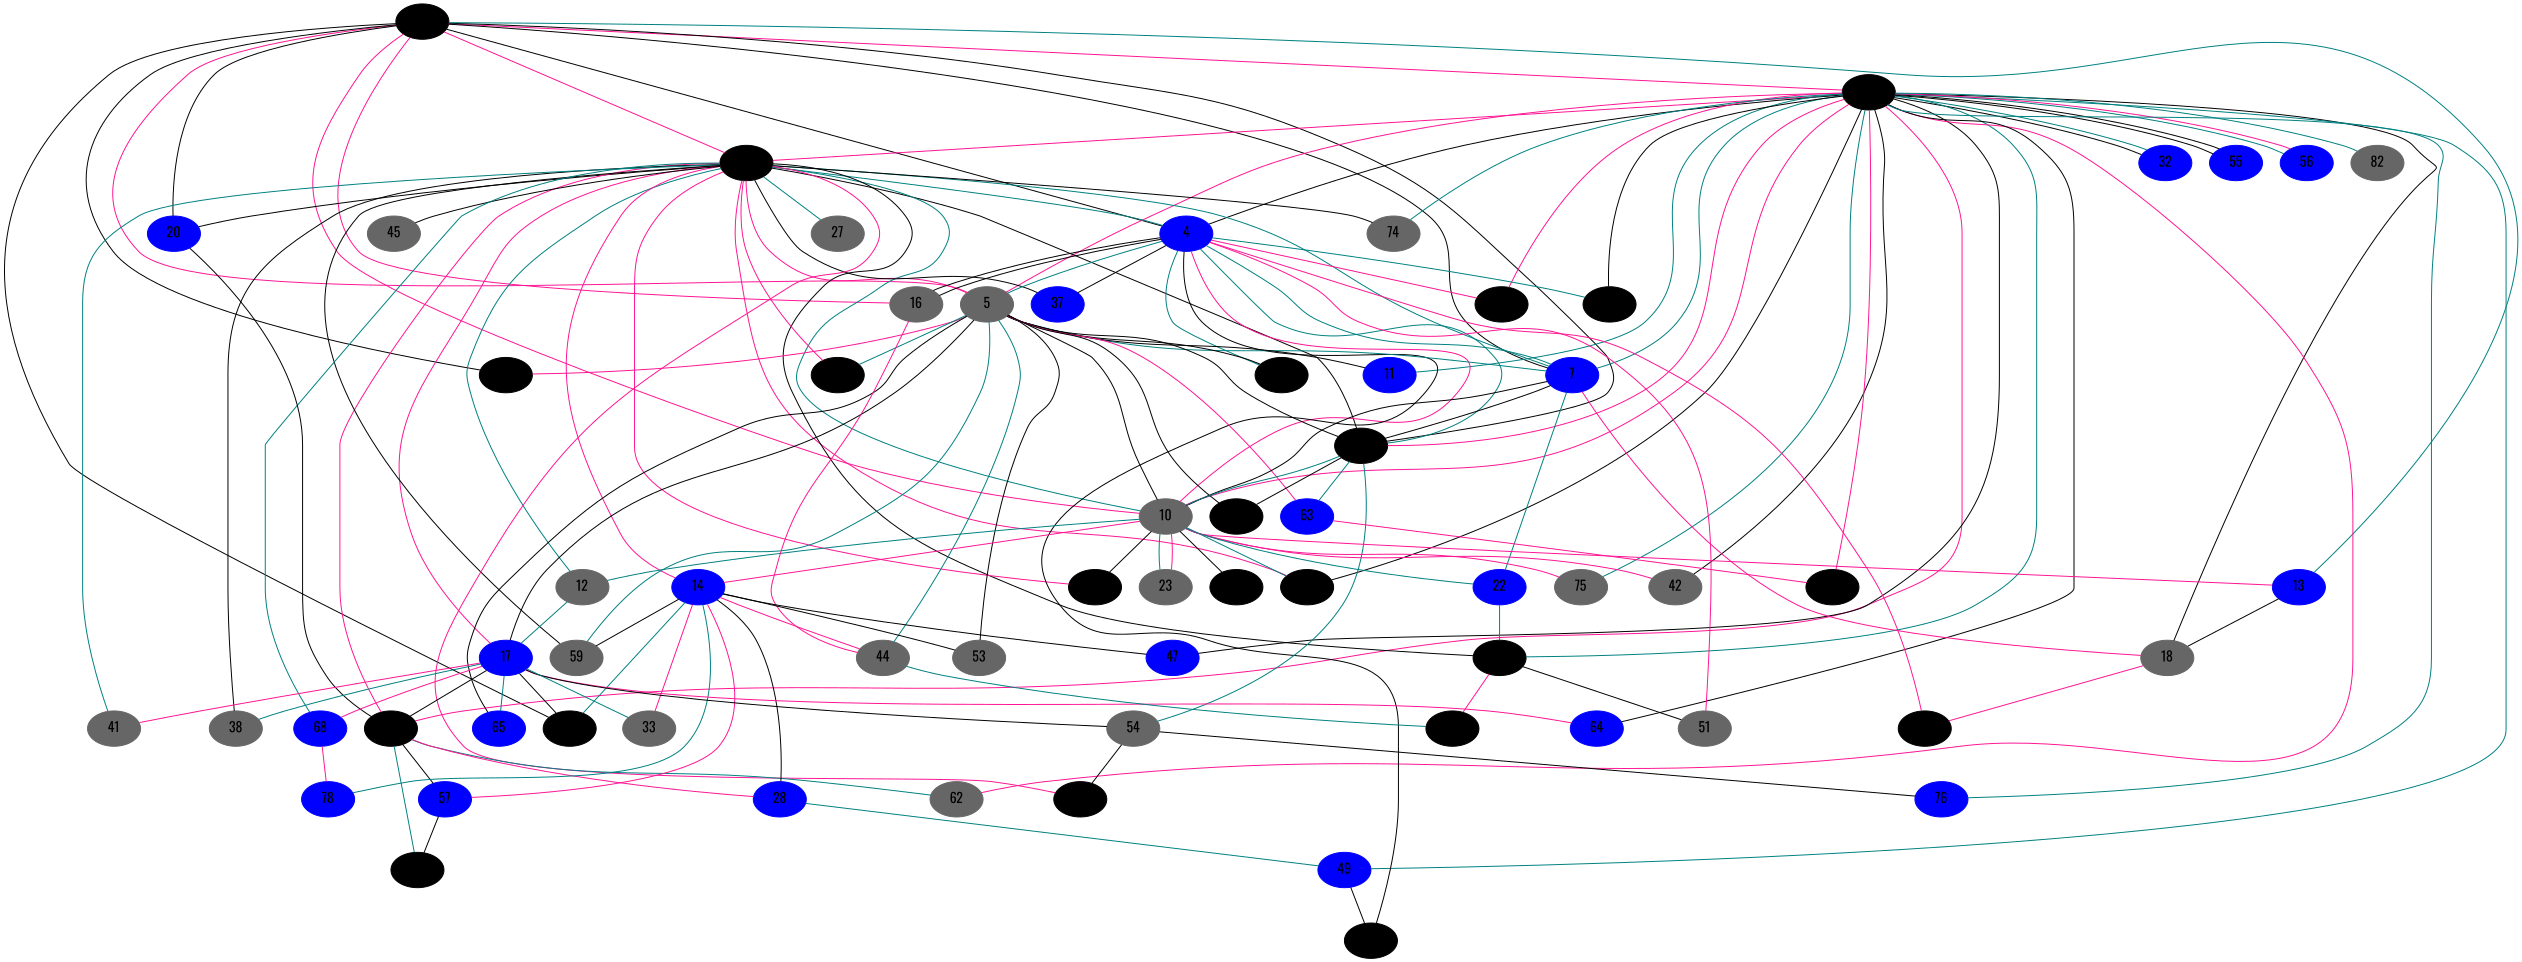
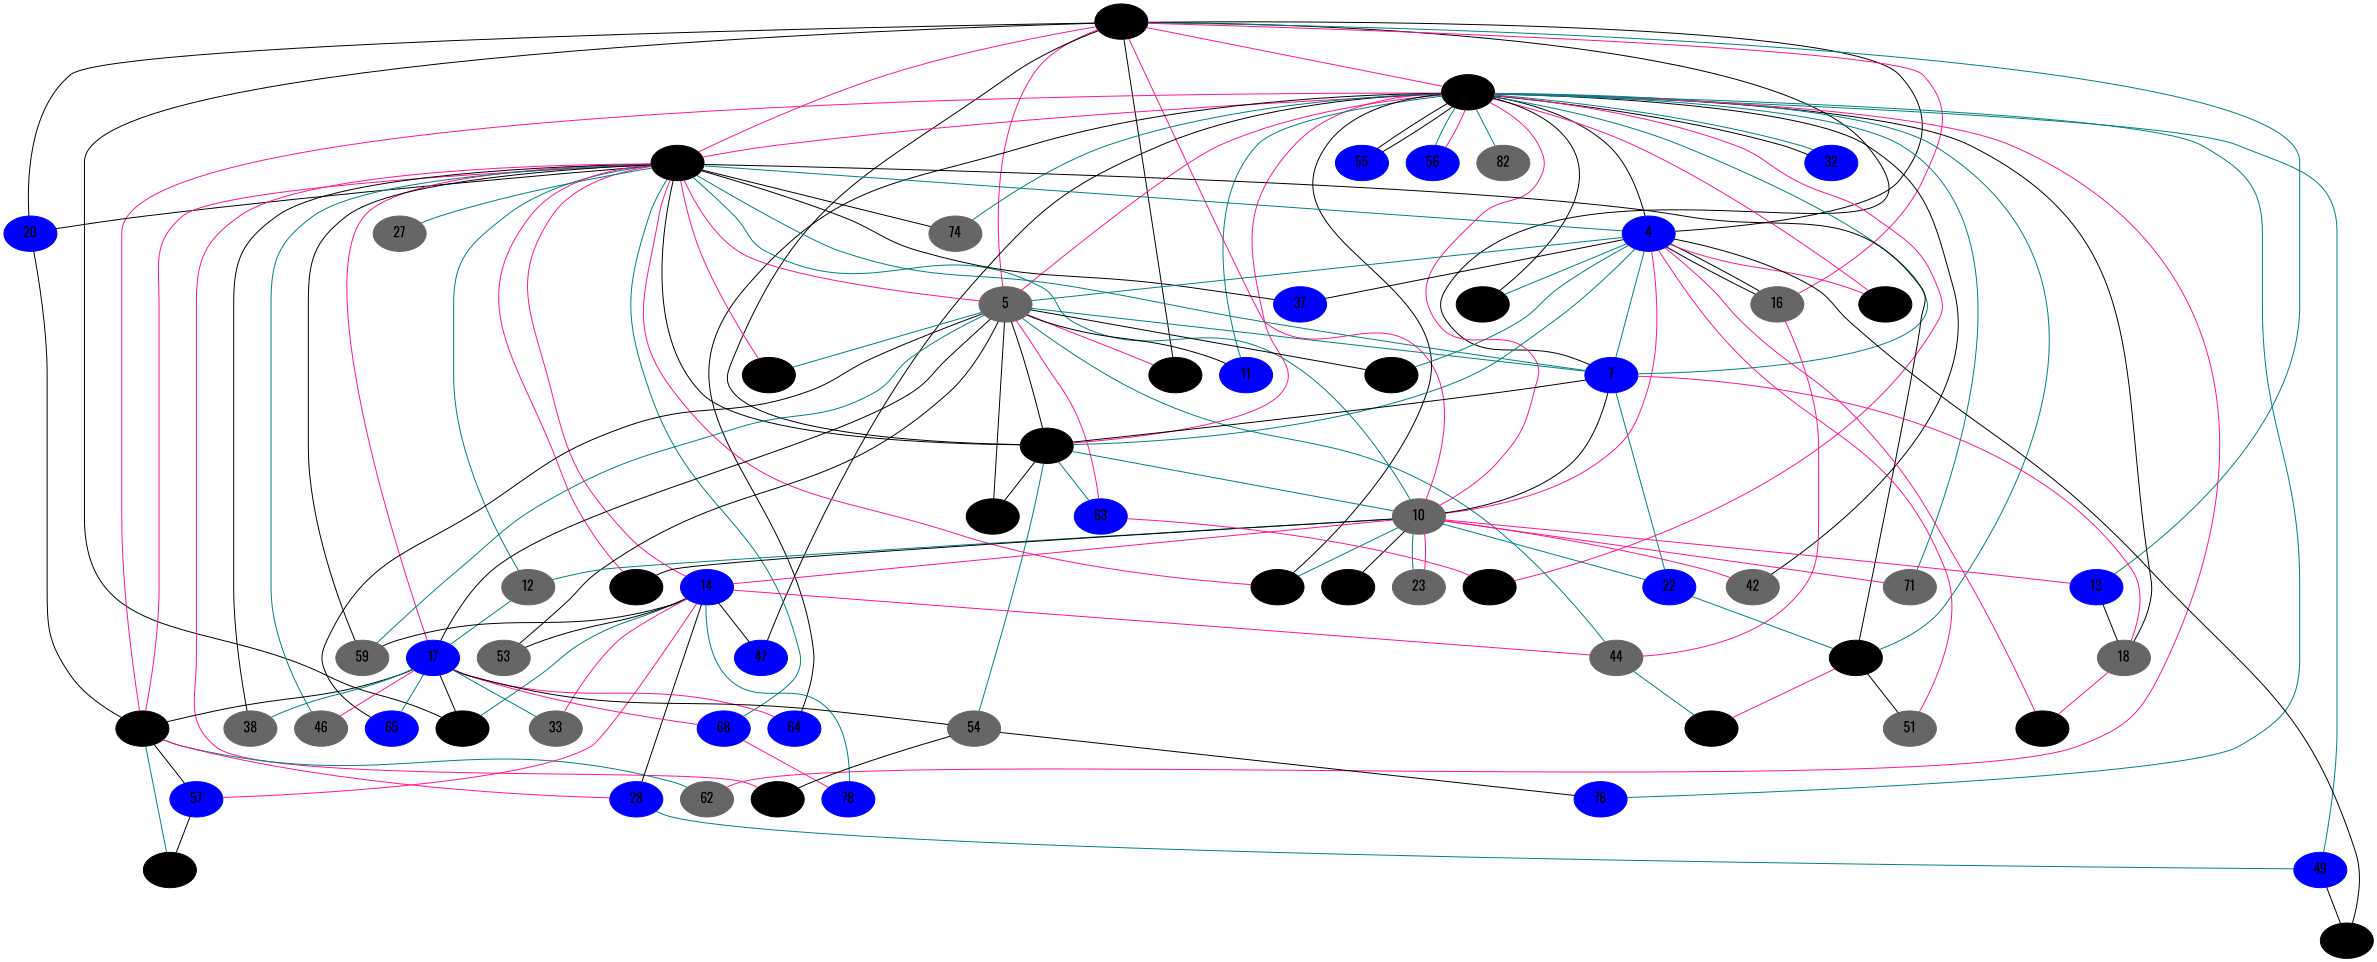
(394, 234) -> none
(1111, 383) -> none
(1581, 587) -> (1910, 587)
(114, 729) -> (321, 729)
